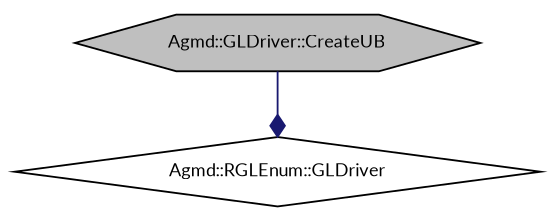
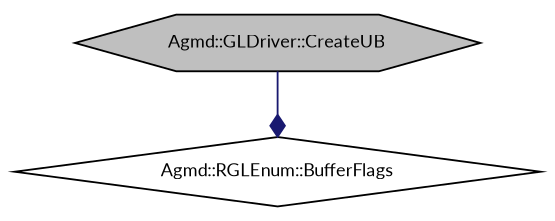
(278, 172) -> (278, 172)
